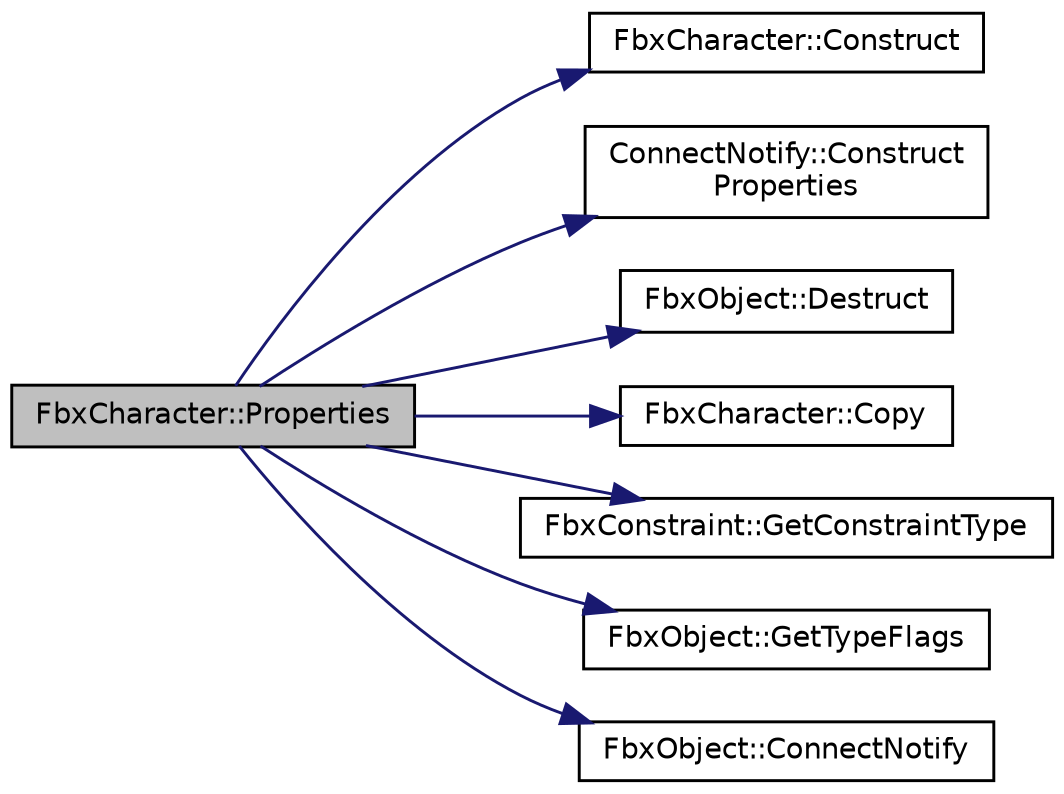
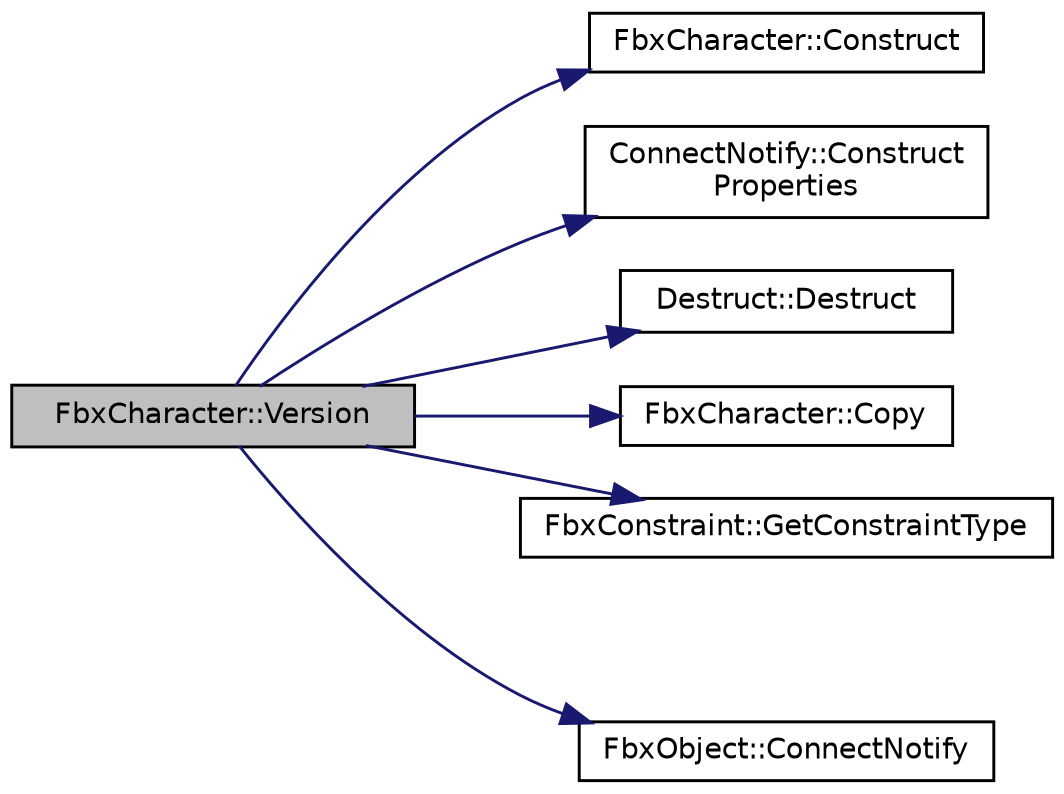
(787, 301) -> (787, 301)
(213, 416) -> (213, 416)
(787, 640) -> none
